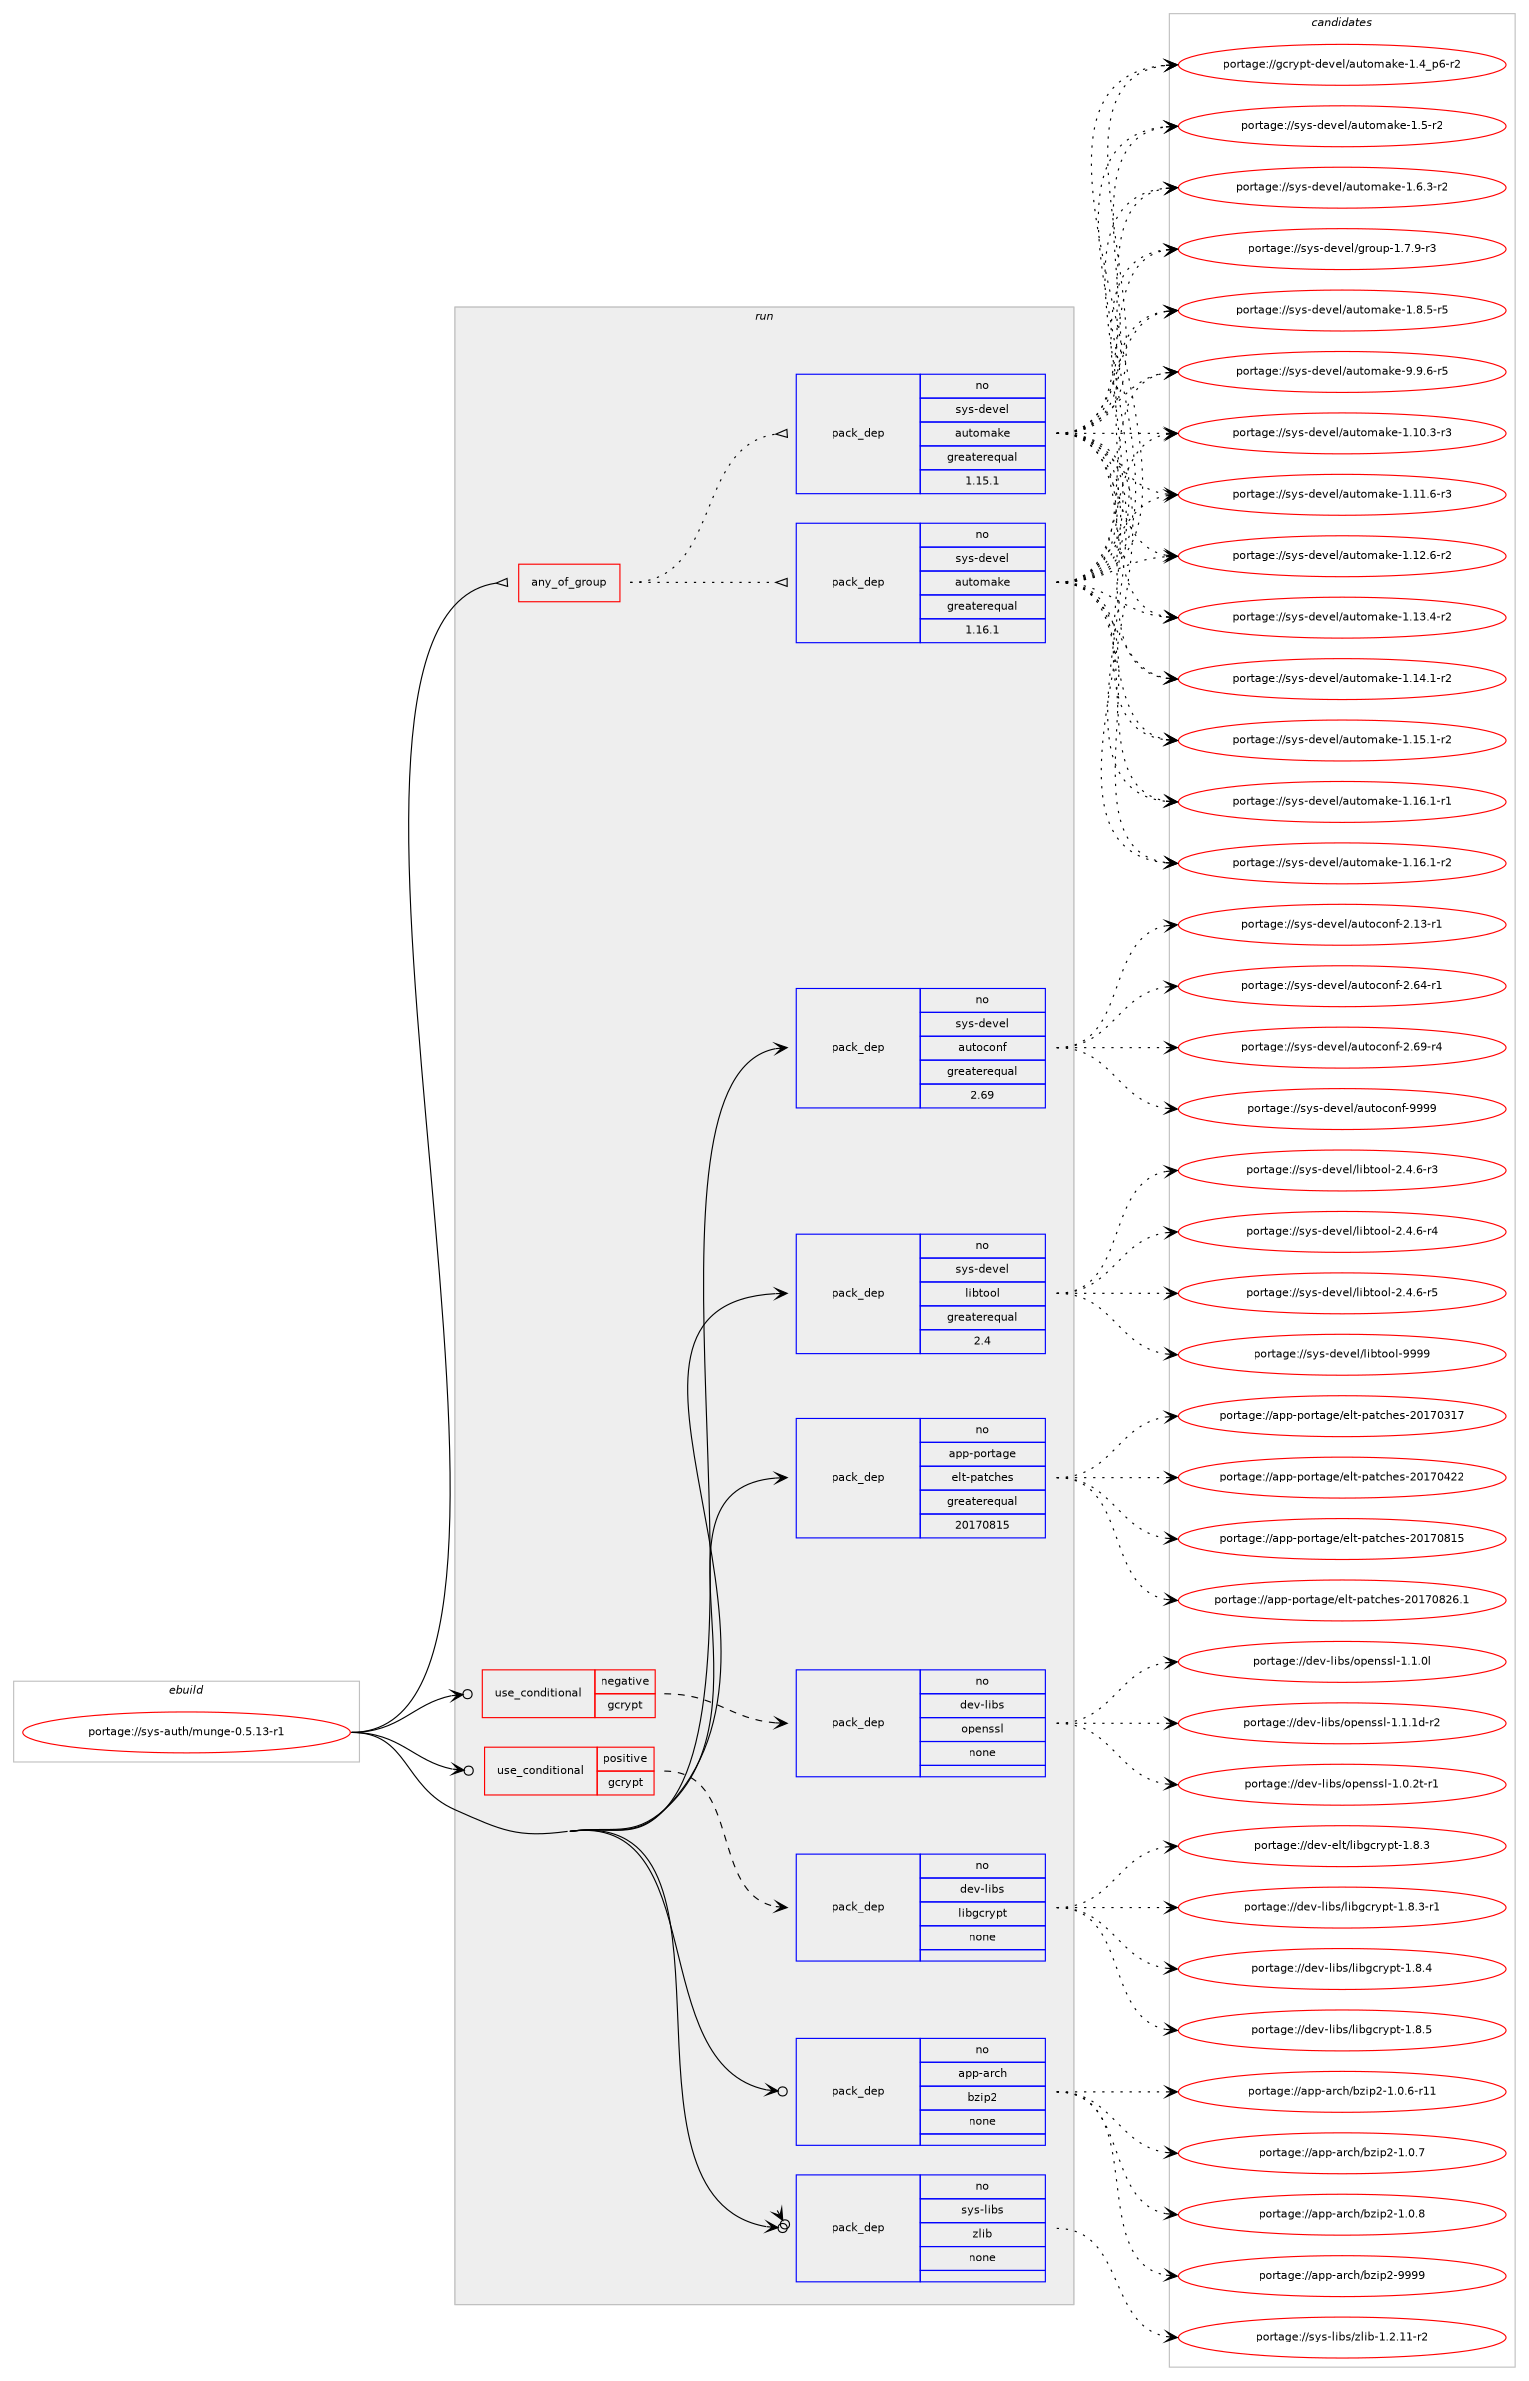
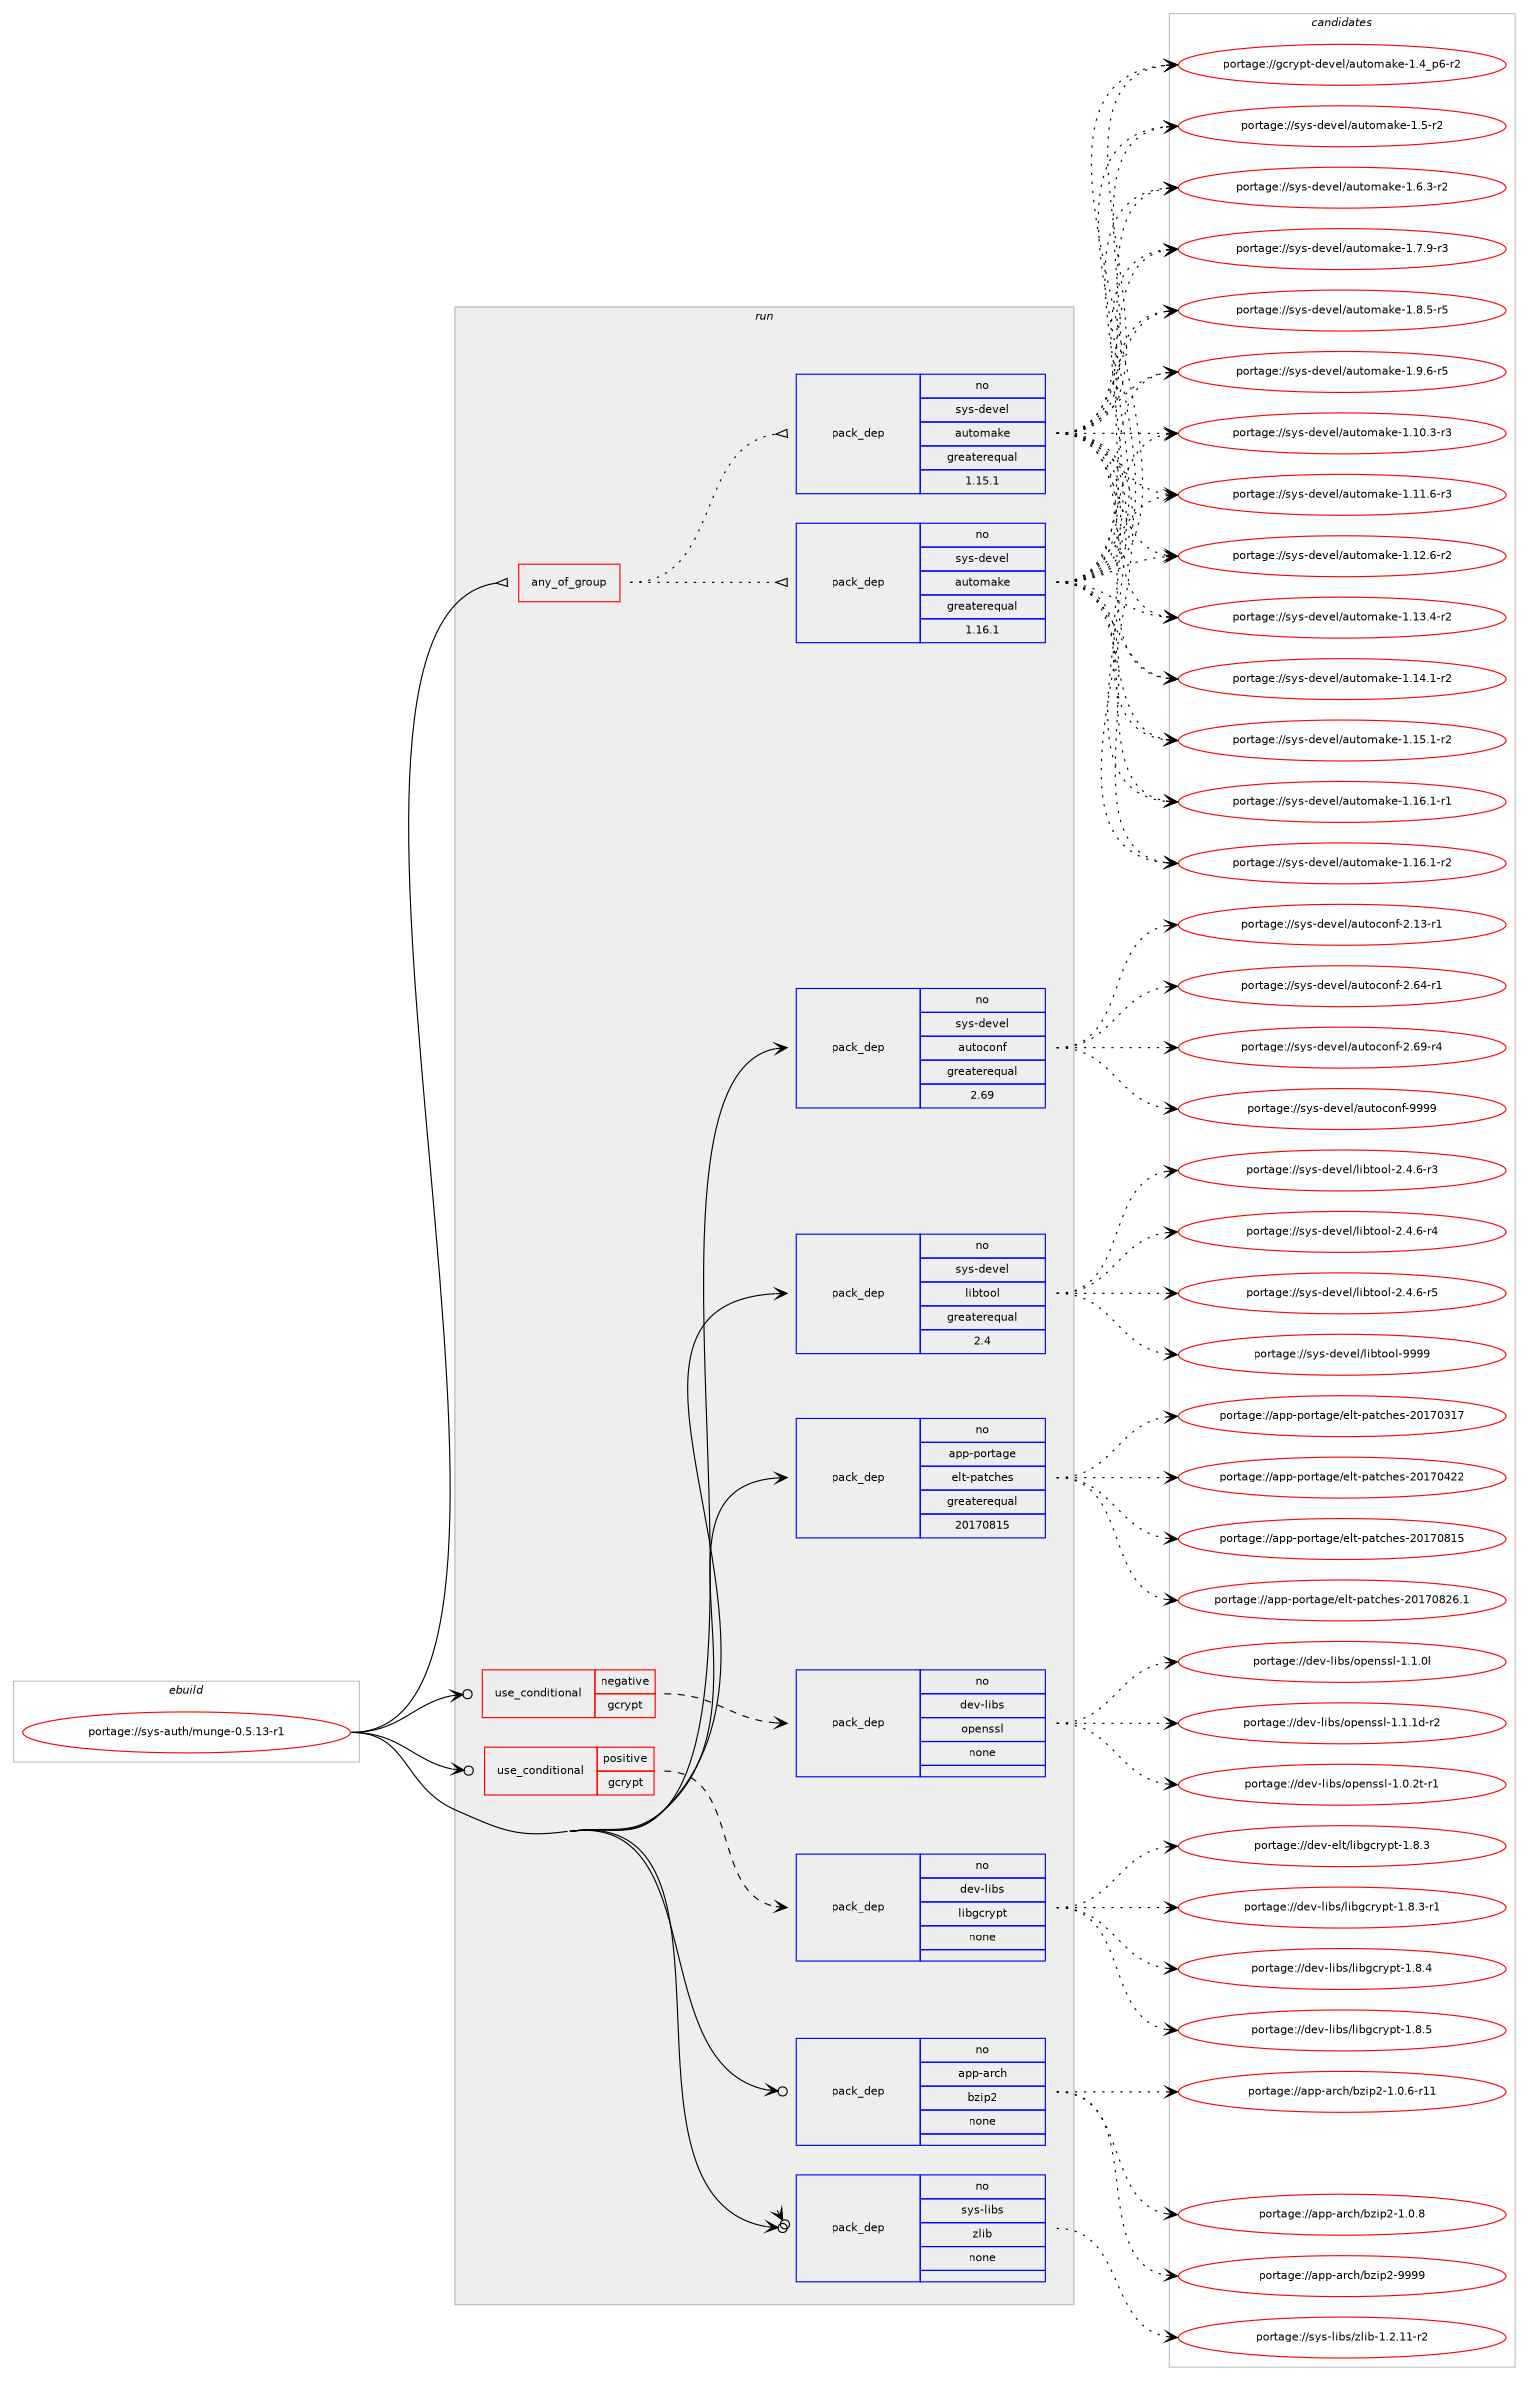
(1342, 249) -> (1342, 249)
(1342, 372) -> (1342, 372)
(1342, 2153) -> none
